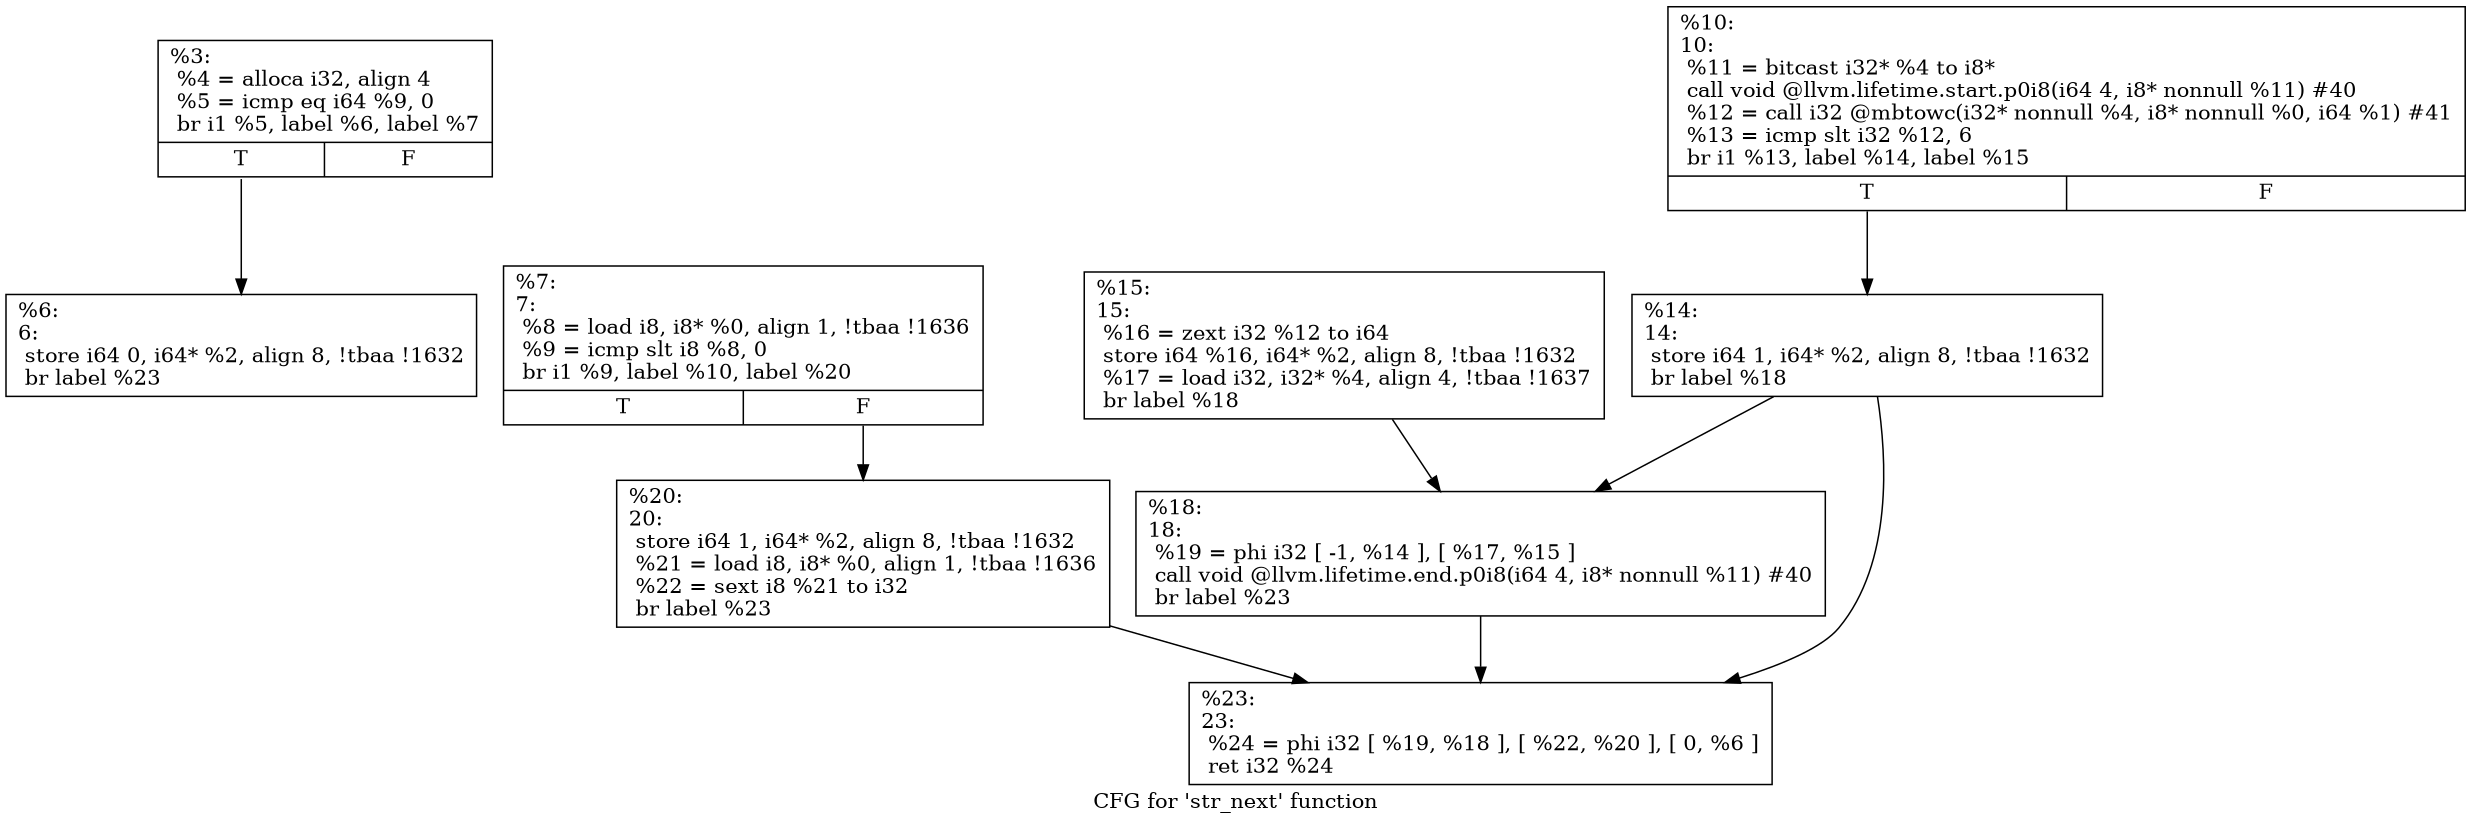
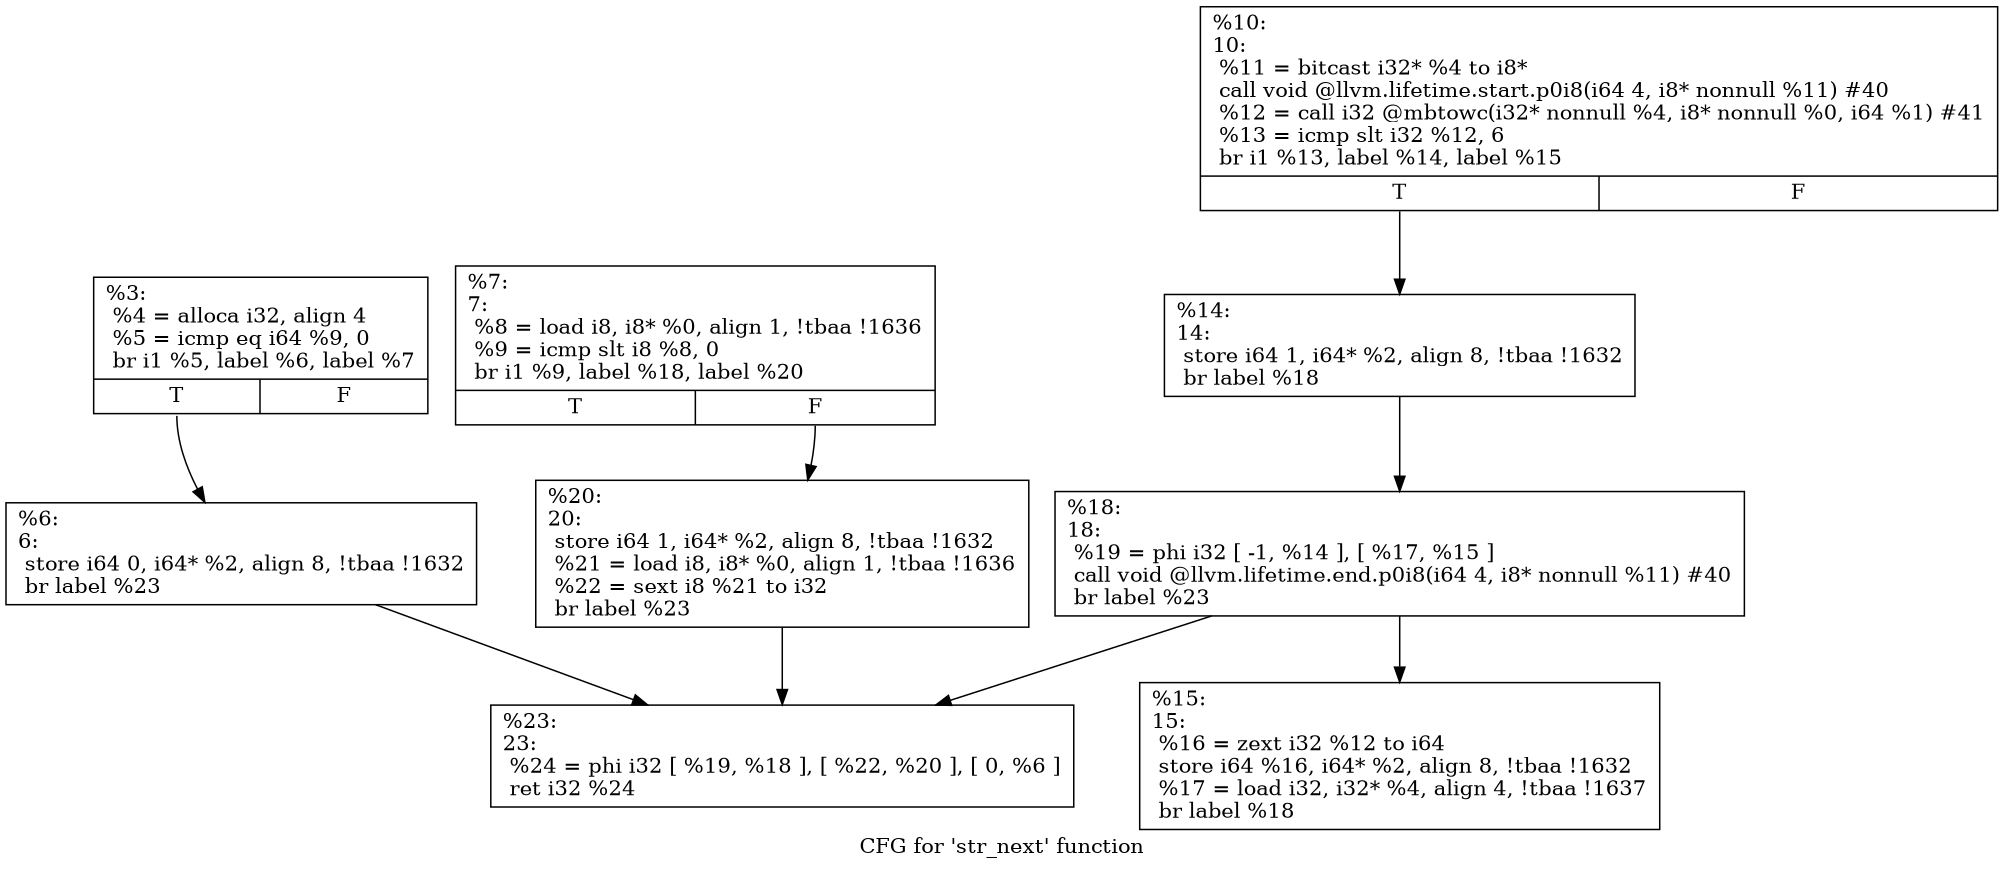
(684, 372) -> (636, 372)
(1412, 449) -> (1400, 641)
(1869, 572) -> (504, 652)
